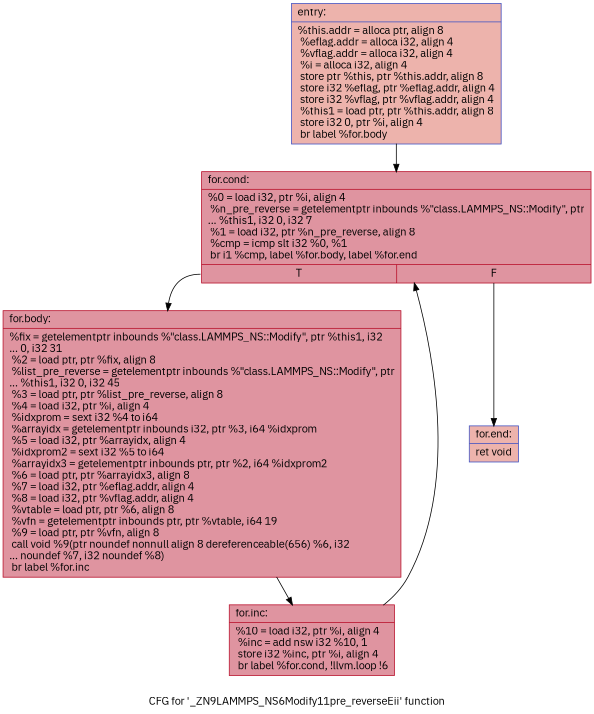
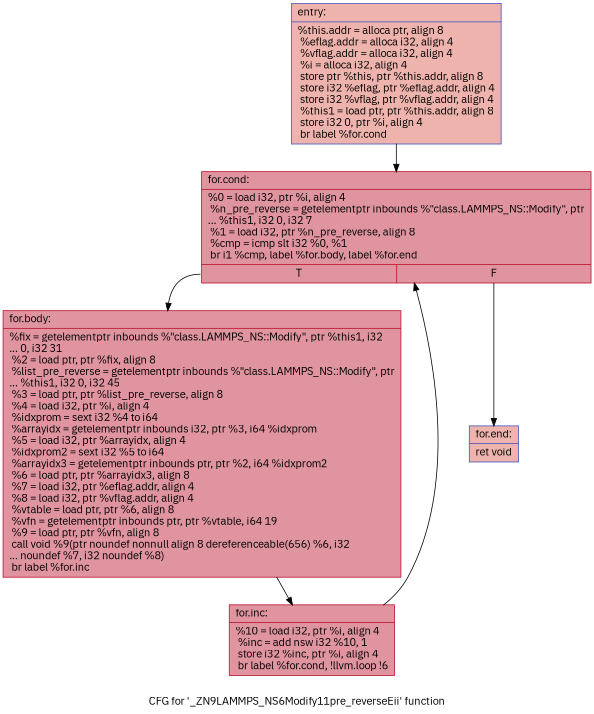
(343, 134) -> (343, 134)
